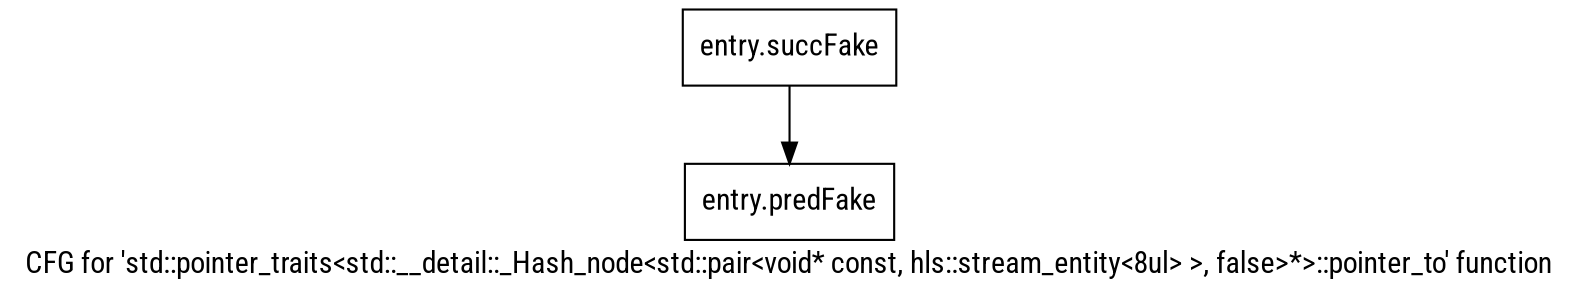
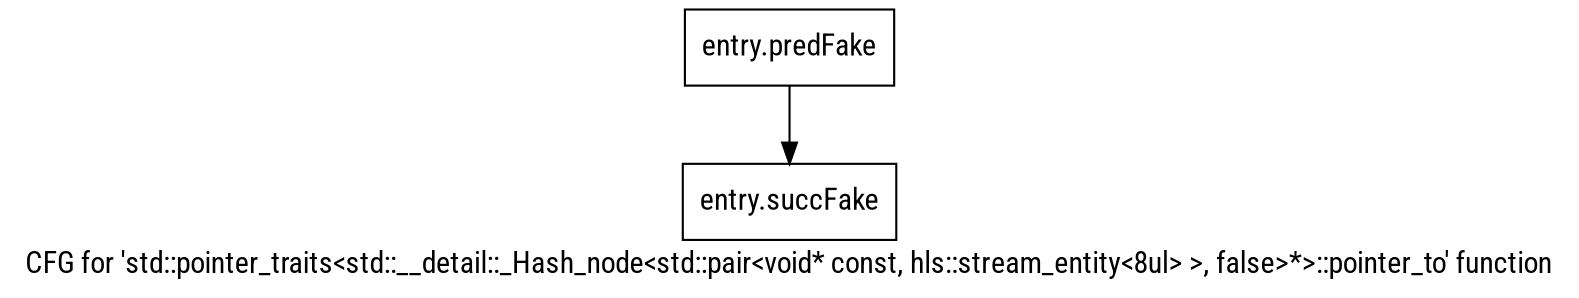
(790, 114) -> (790, 114)
